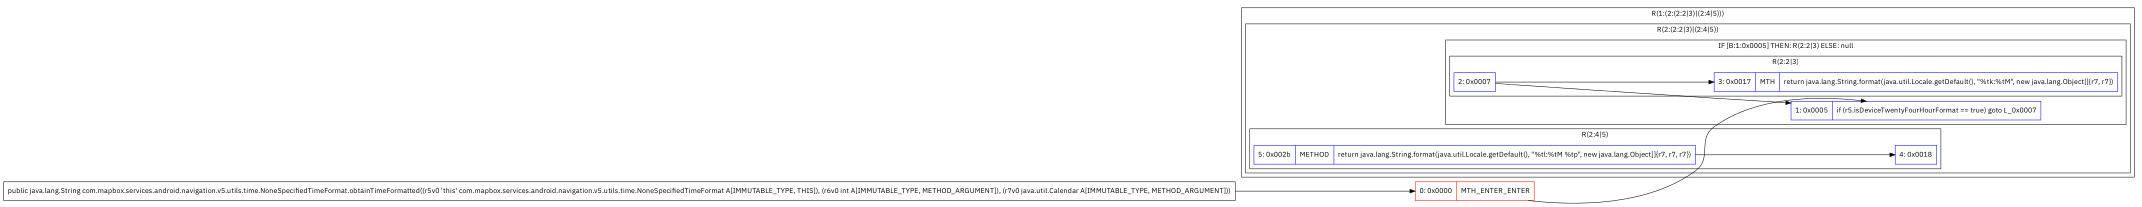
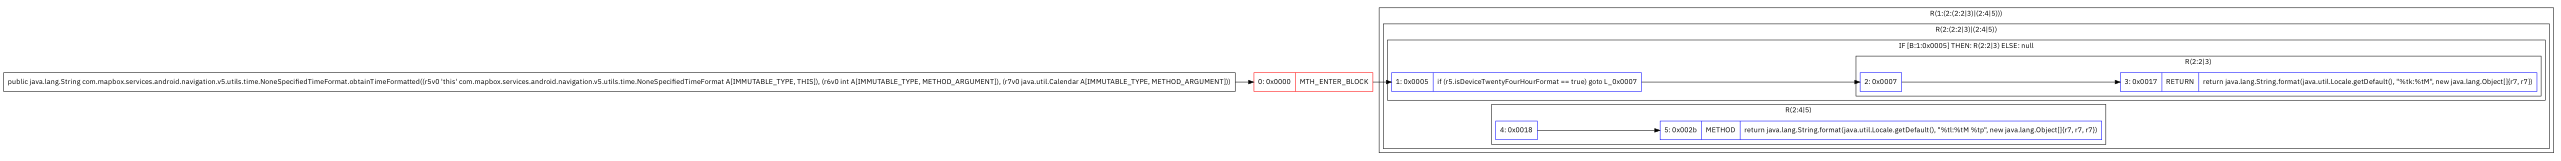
(1768, 82) -> (2180, 82)
(1633, 93) -> (1748, 82)
(1793, 155) -> (1596, 130)
(1495, 191) -> (1334, 82)
